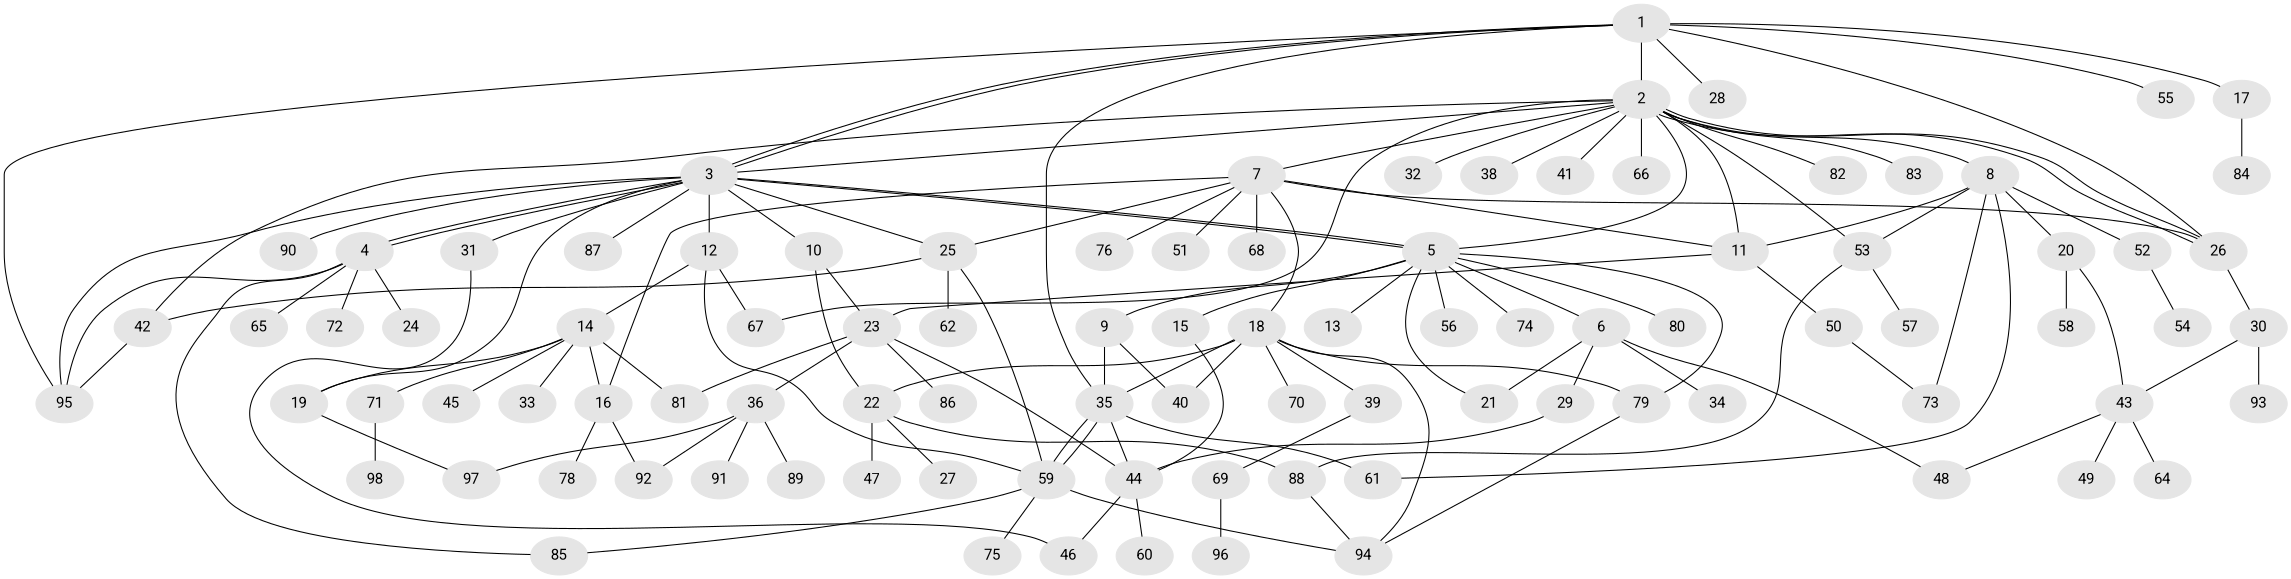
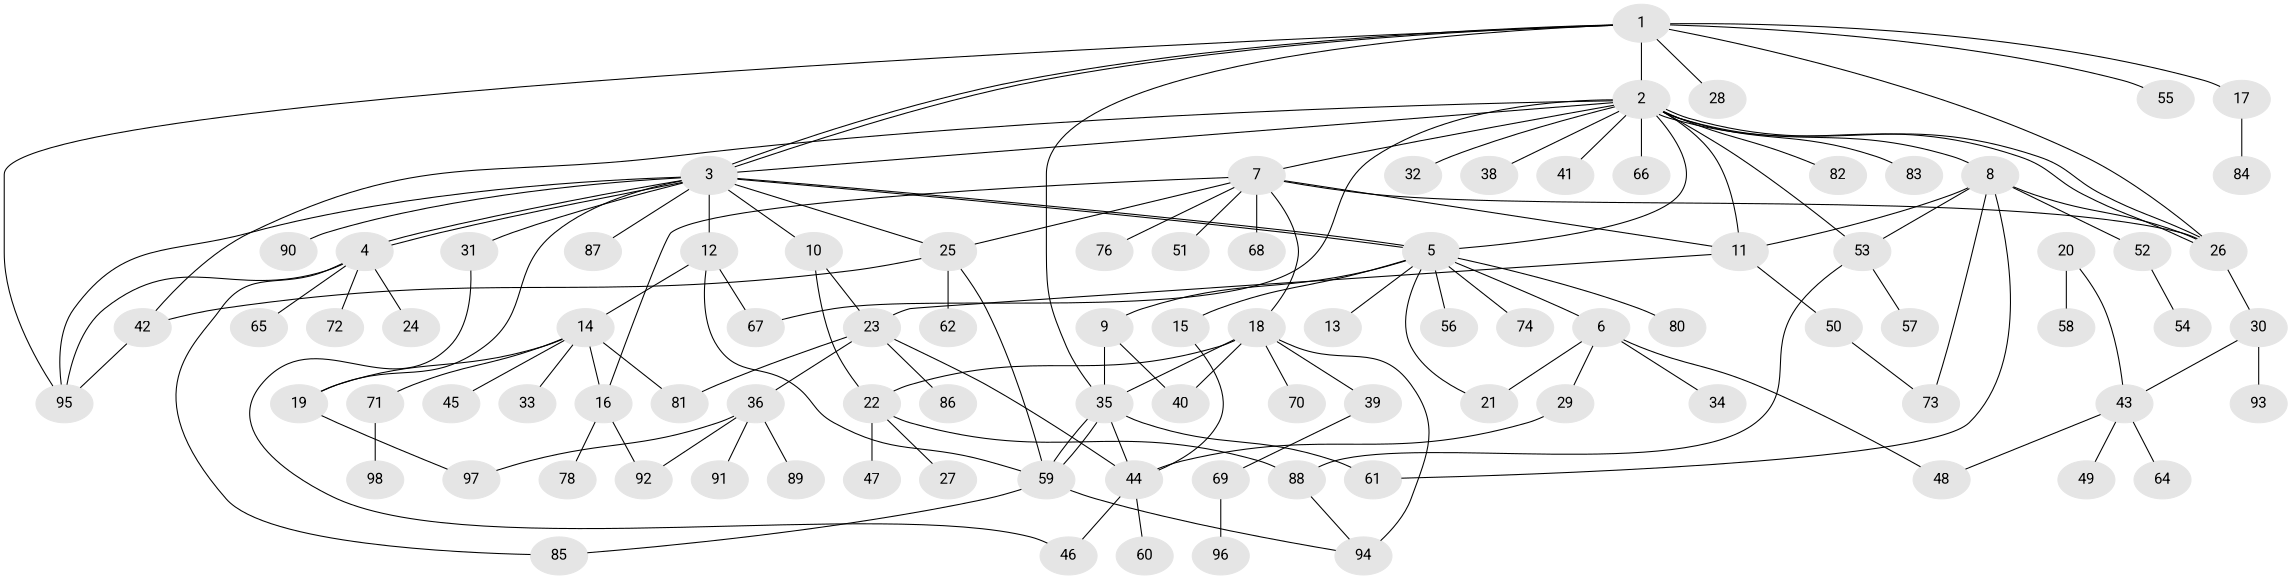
(2035, 220) -> (2105, 213)
(1641, 404) -> none
(992, 556) -> none
